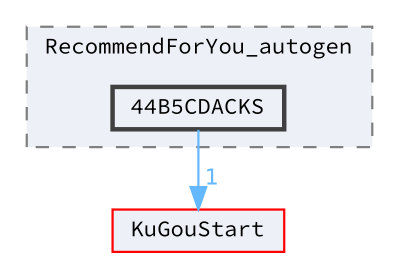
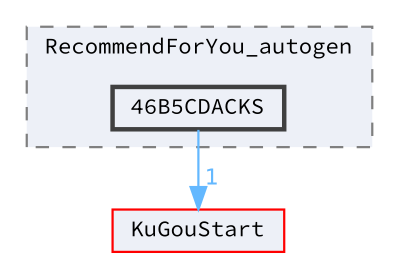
(198, 108) -> (198, 108)
